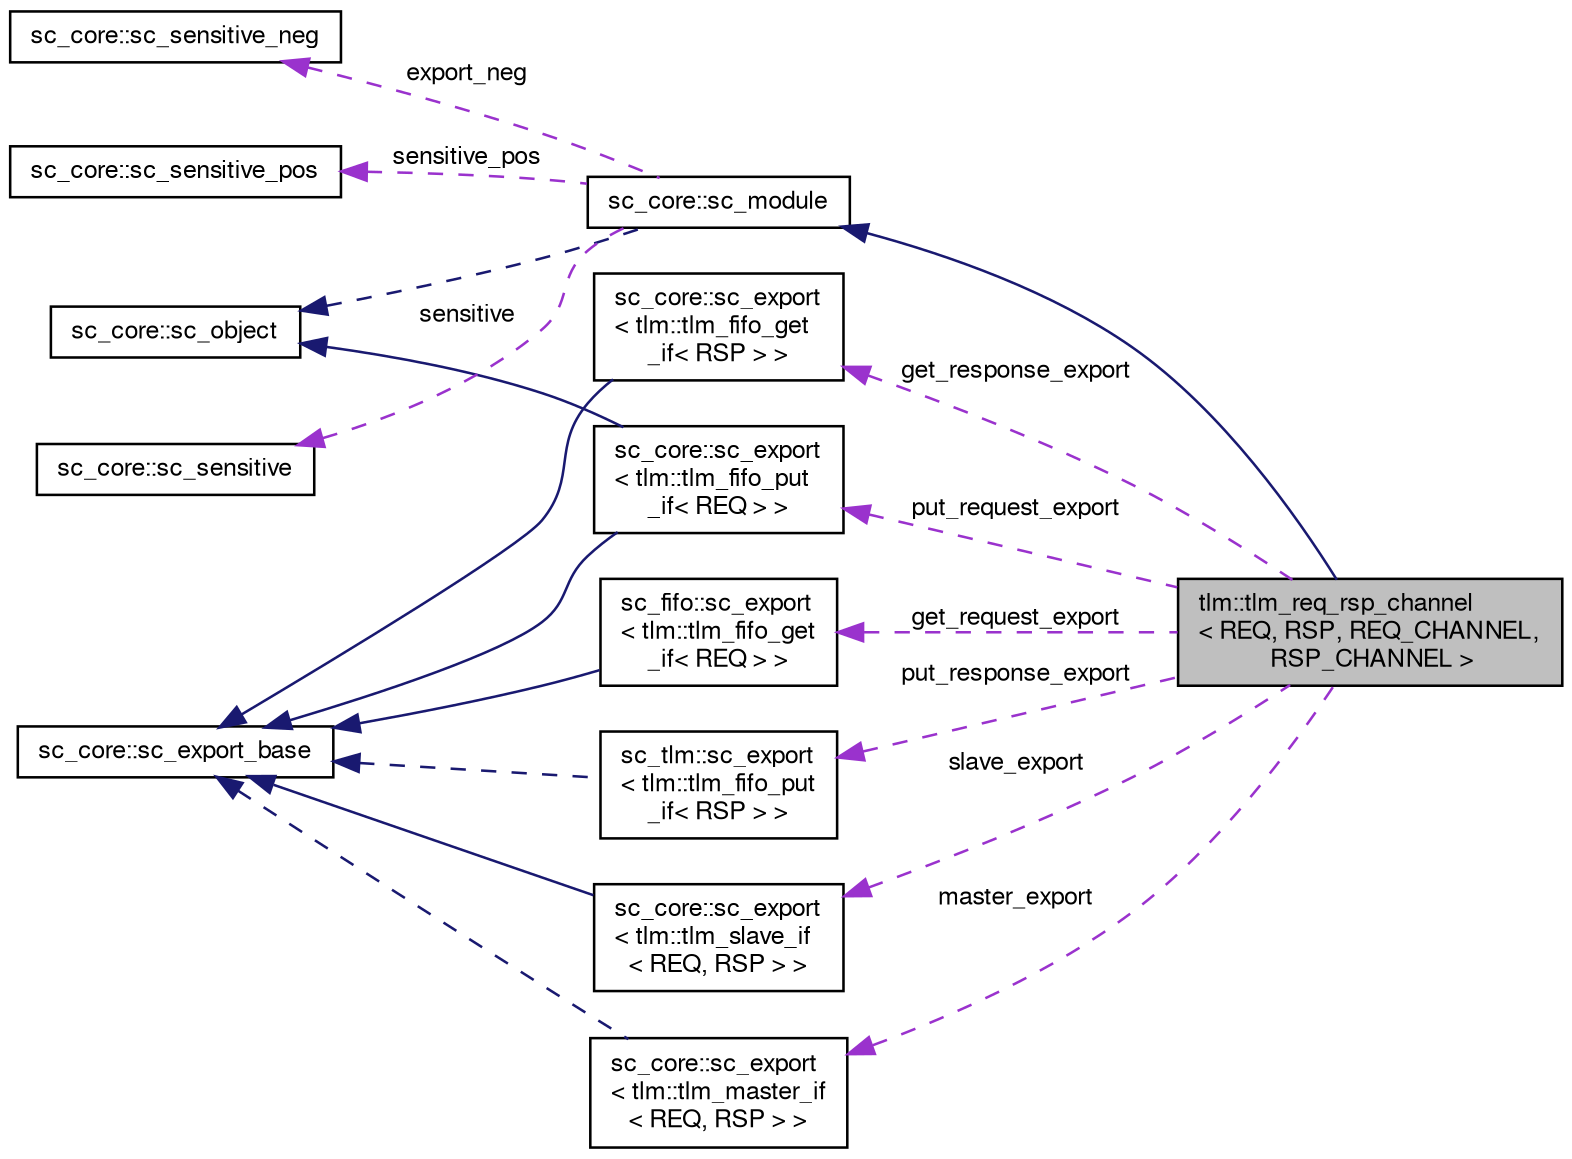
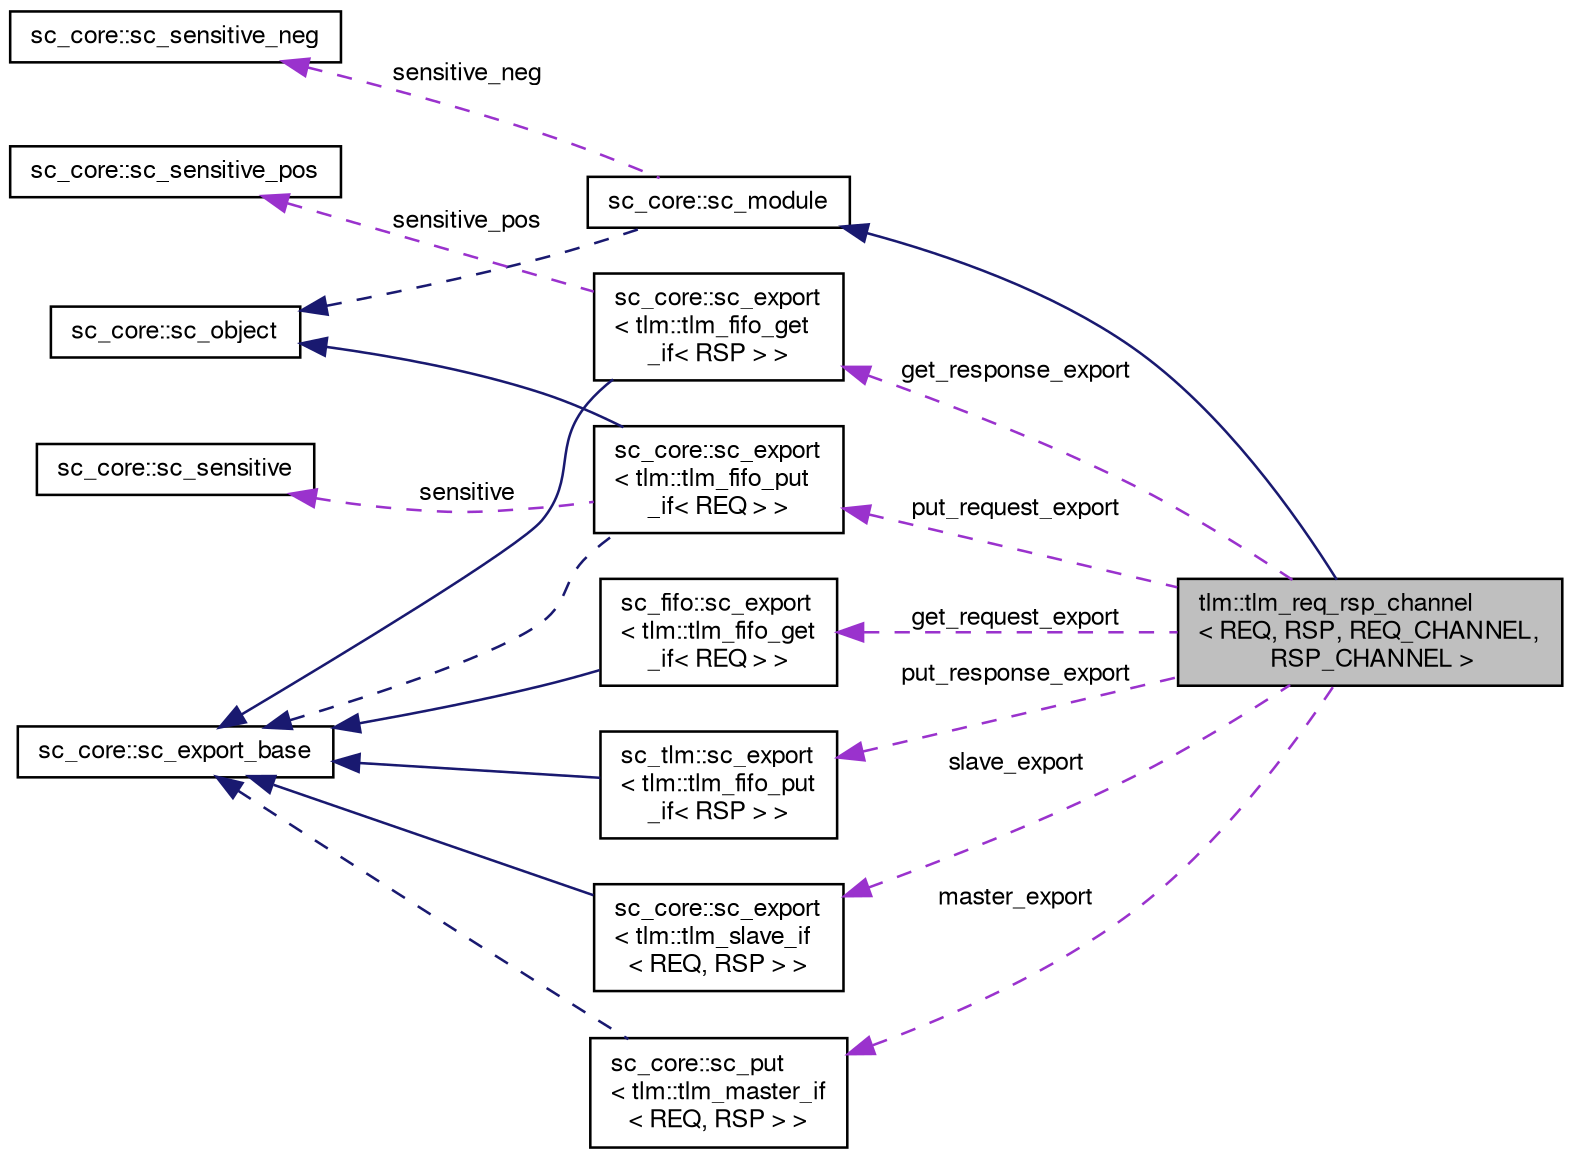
(464, 74) -> (464, 74)
(477, 175) -> (441, 247)
(498, 361) -> (454, 512)
(475, 657) -> (475, 657)
(480, 770) -> (480, 770)
(719, 1093) -> (719, 1093)
